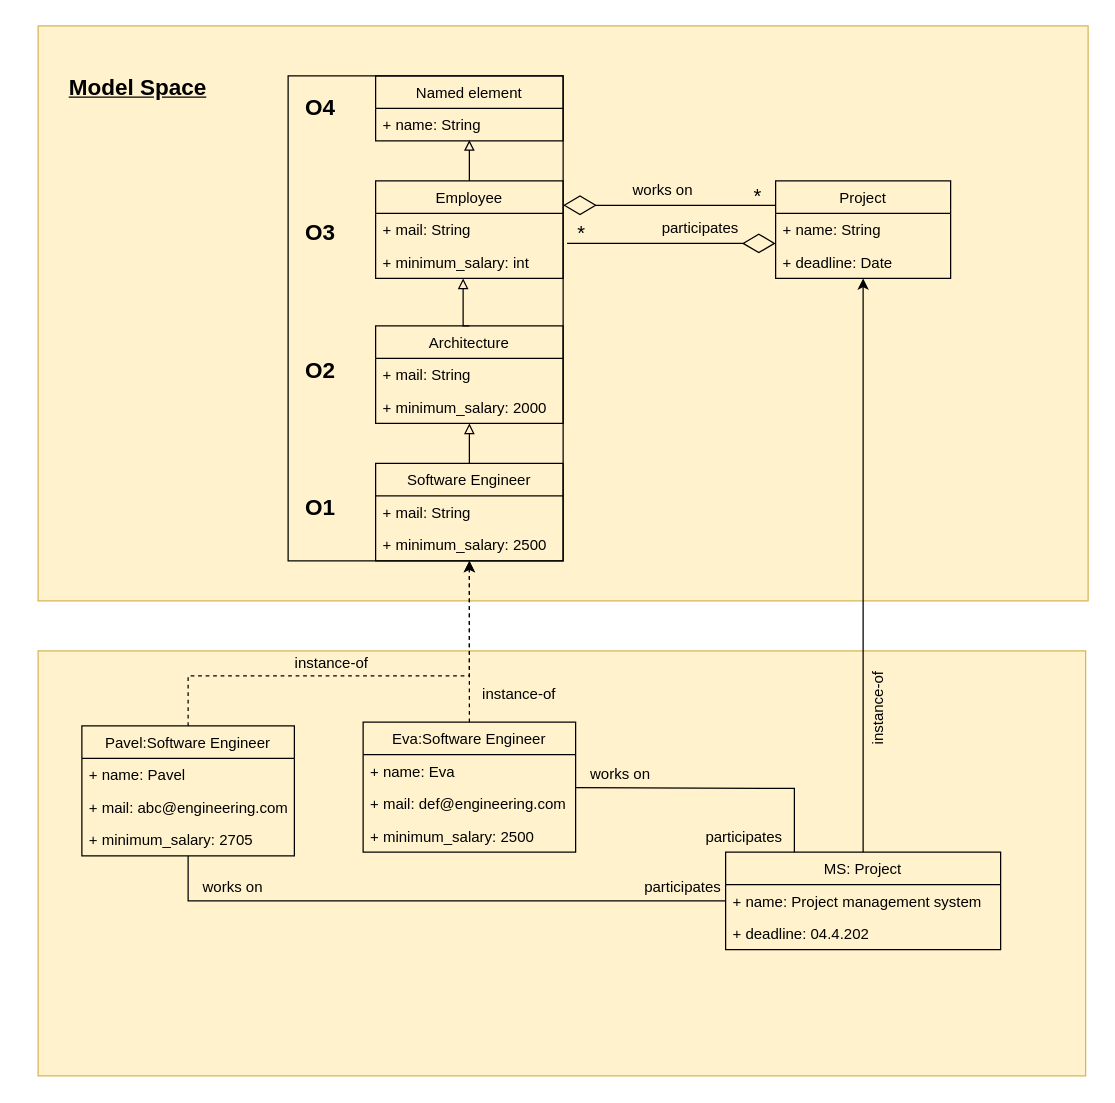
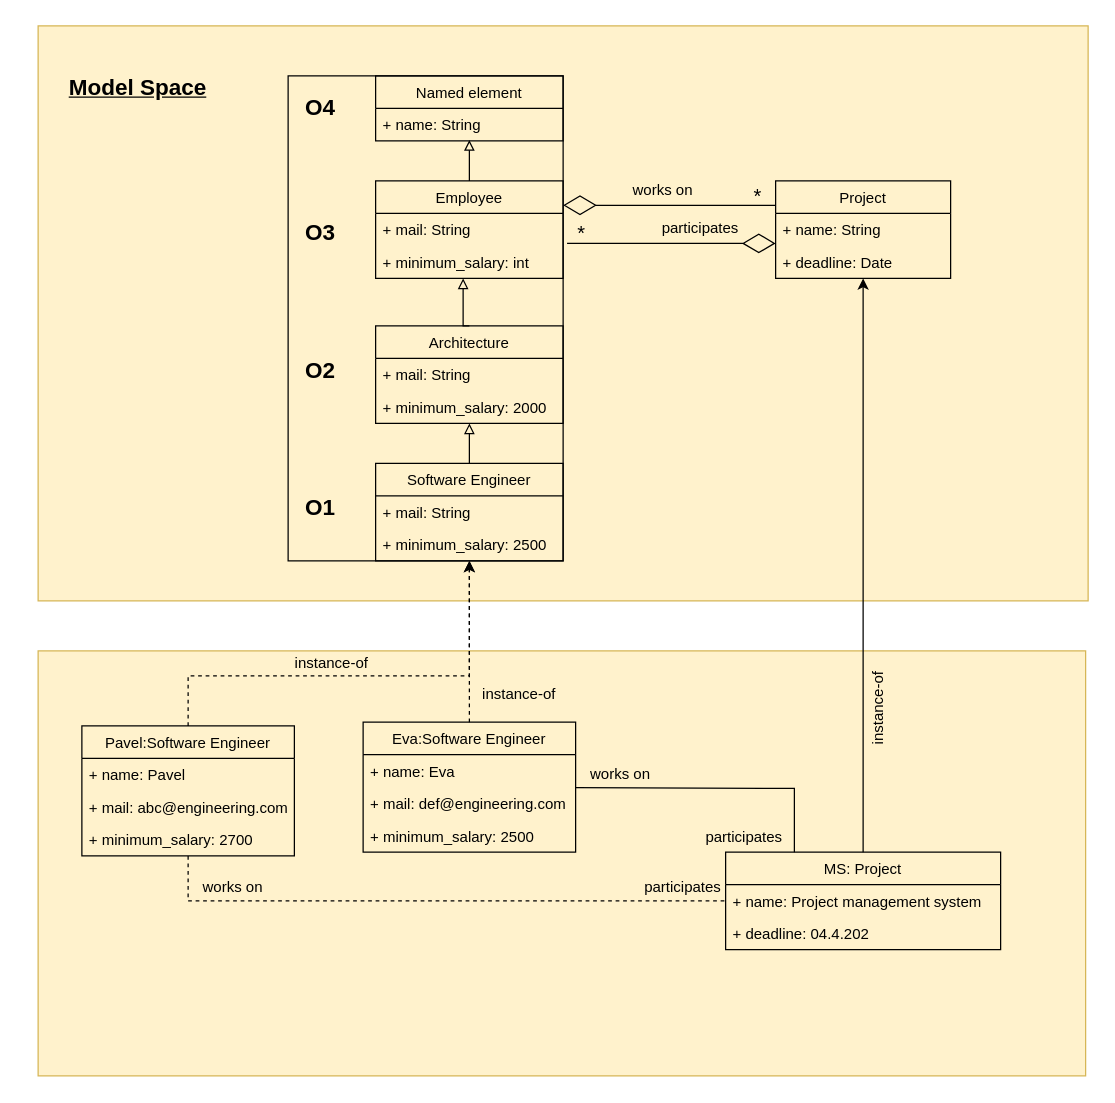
(169, 840) -> (169, 840)
(435, 901) -> (435, 901)
